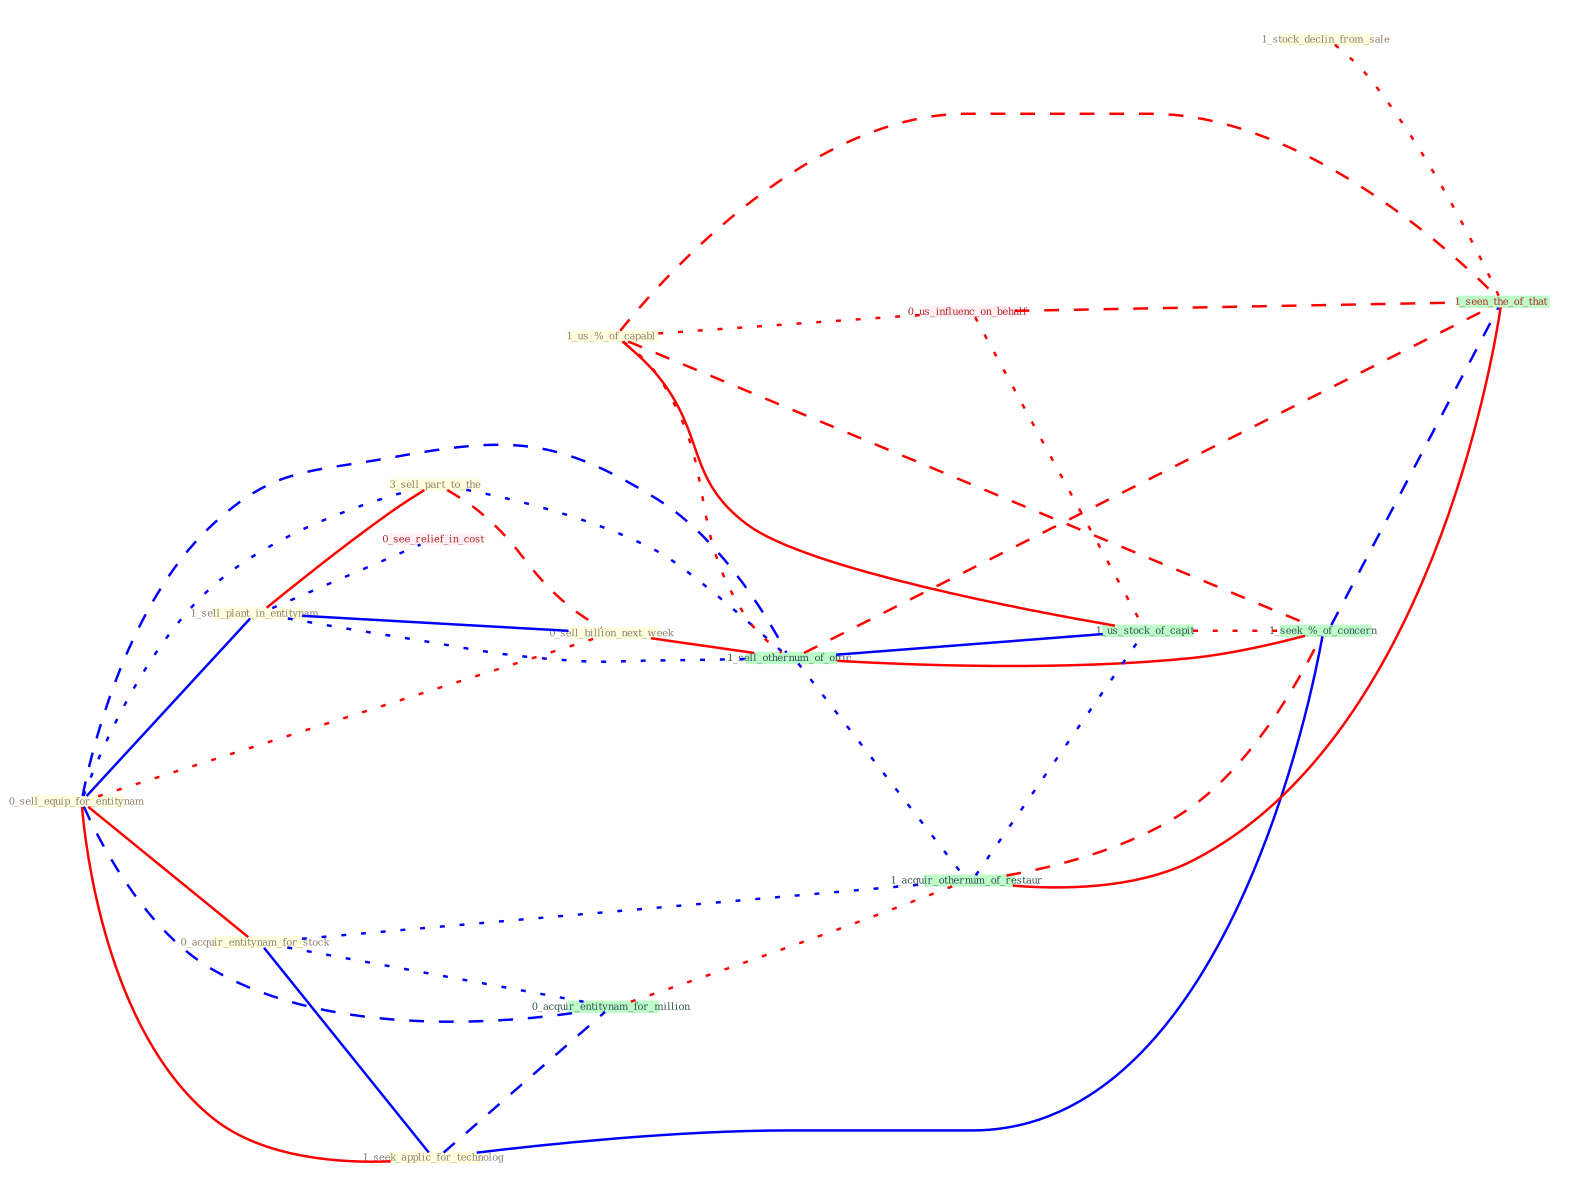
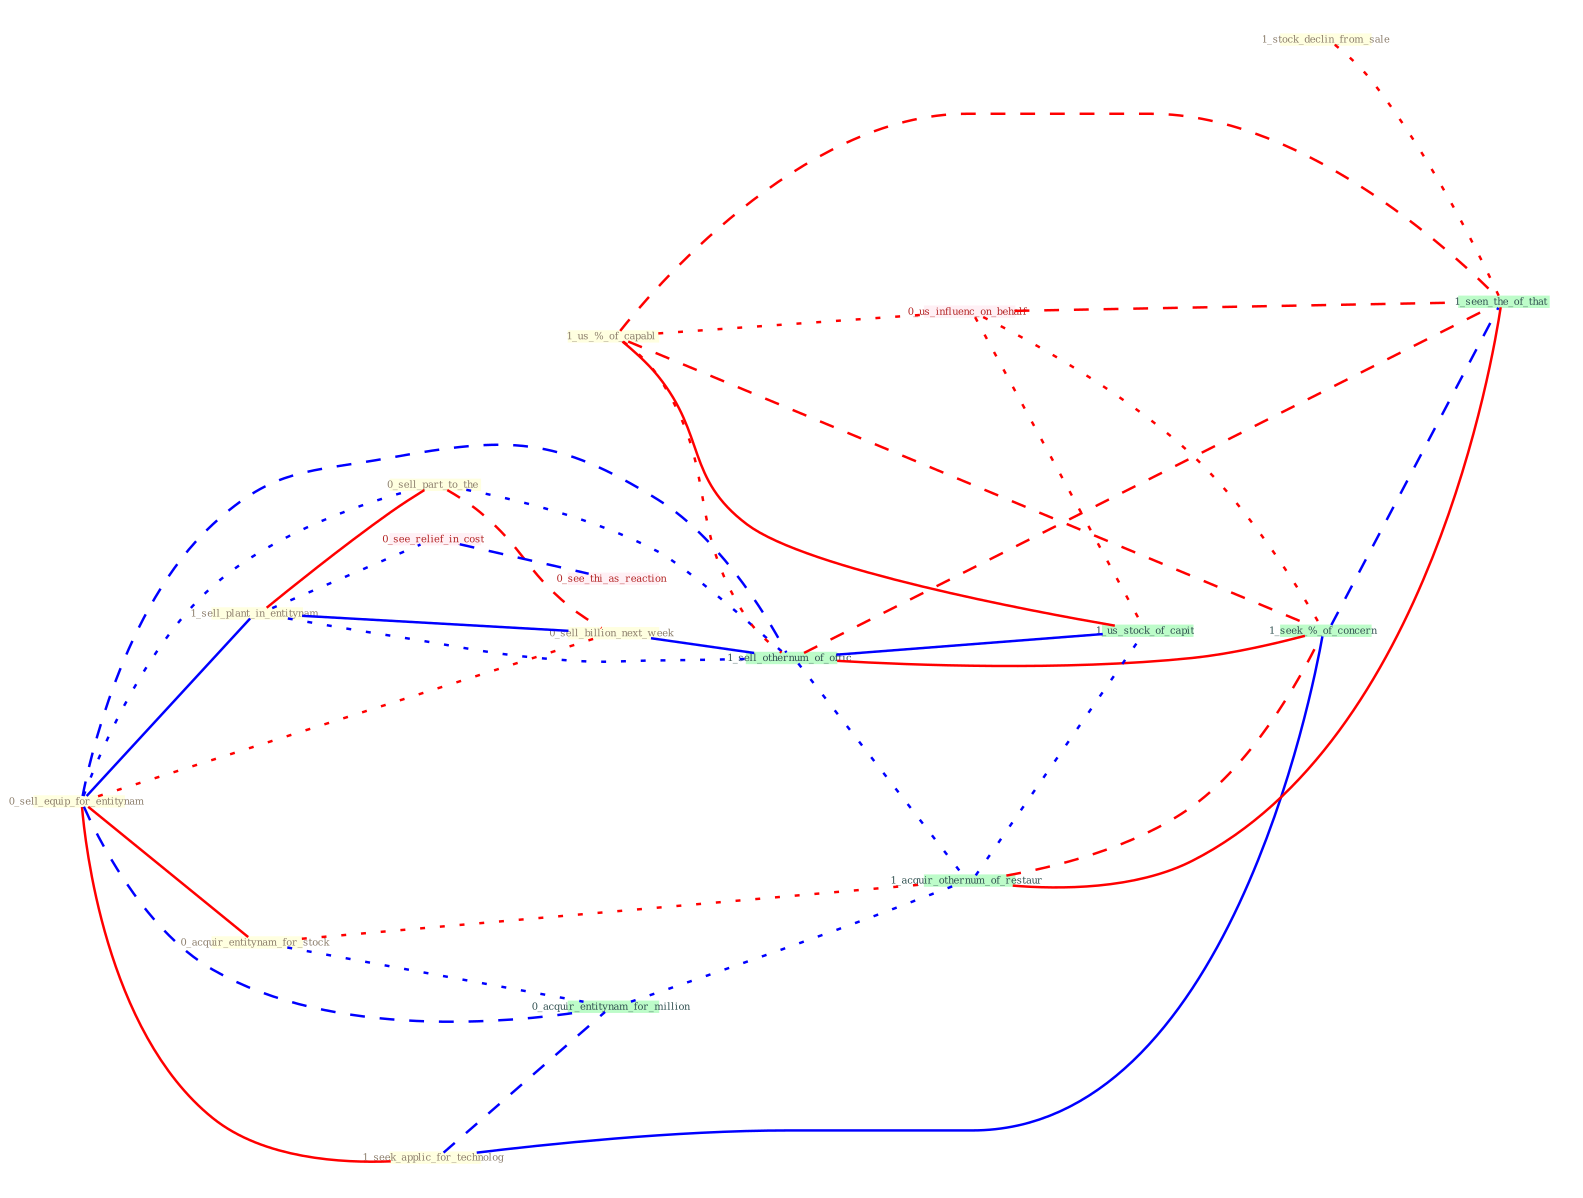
(1504, 302) -> (1504, 302)
(435, 485) -> (435, 485)
none -> (613, 579)
(1237, 631) -> (1178, 443)
(697, 645) -> (697, 645)
(613, 912) -> (613, 912)
(793, 945) -> (793, 945)
(346, 1050) -> none
